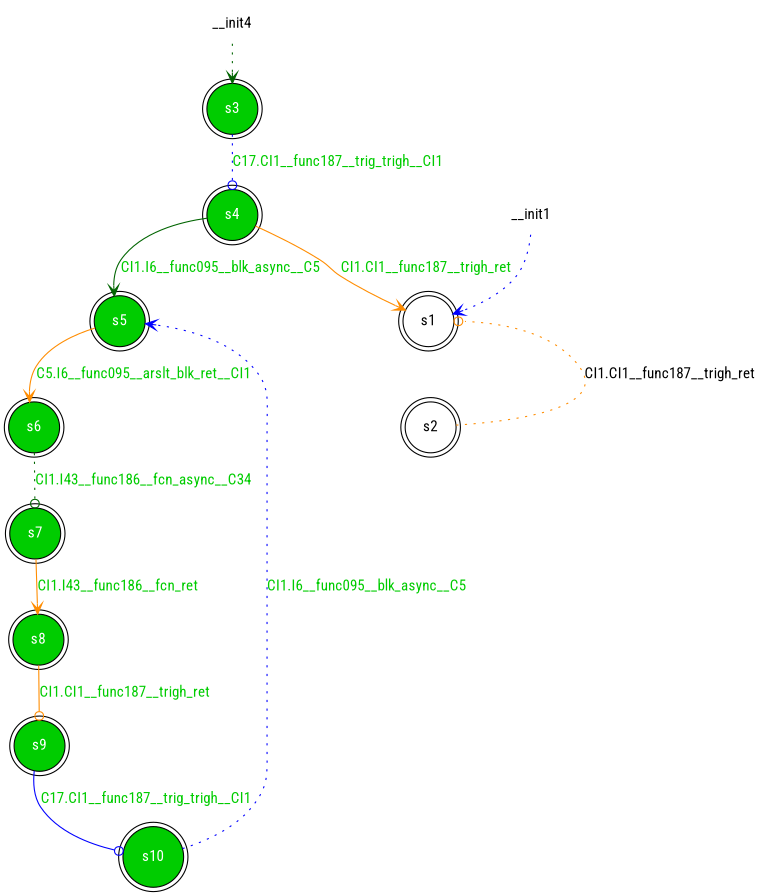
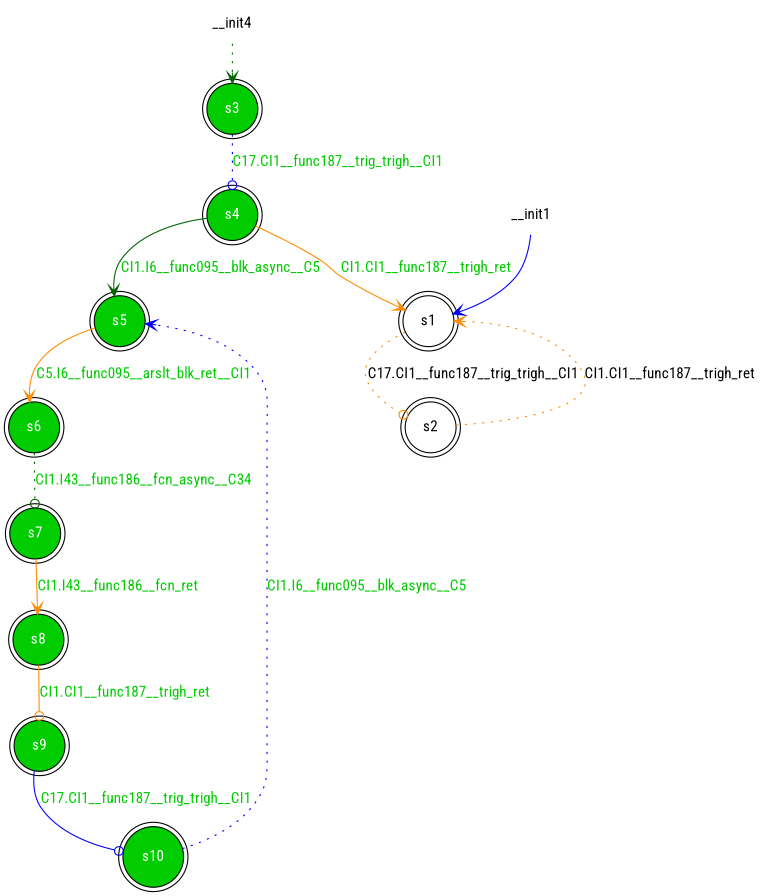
(510, 283) -> (510, 283)
none -> (366, 370)
(585, 382) -> (585, 382)
